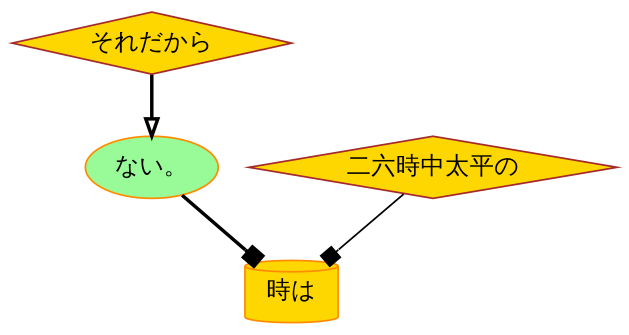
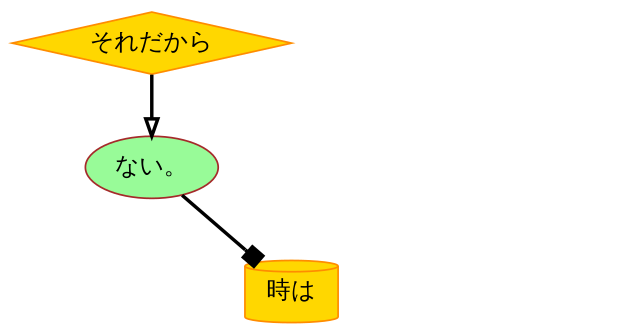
(152, 43) -> (152, 43)
(152, 167) -> (152, 167)
(433, 167) -> none
